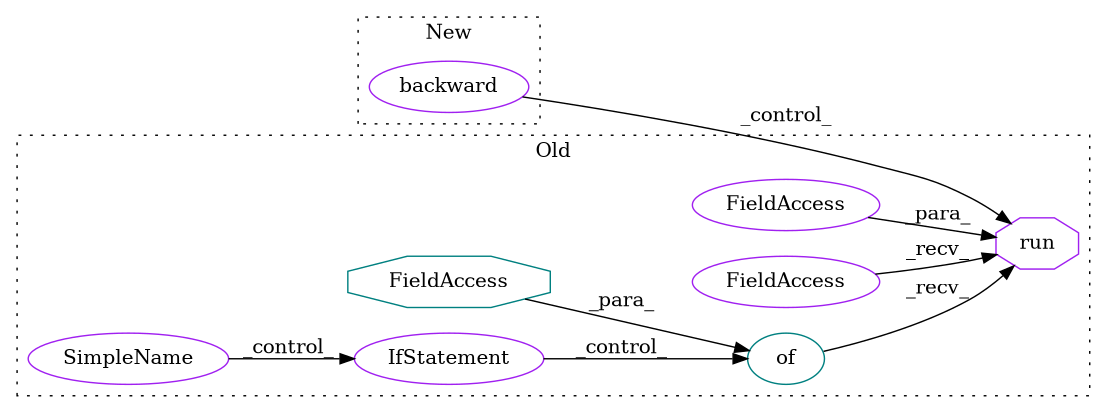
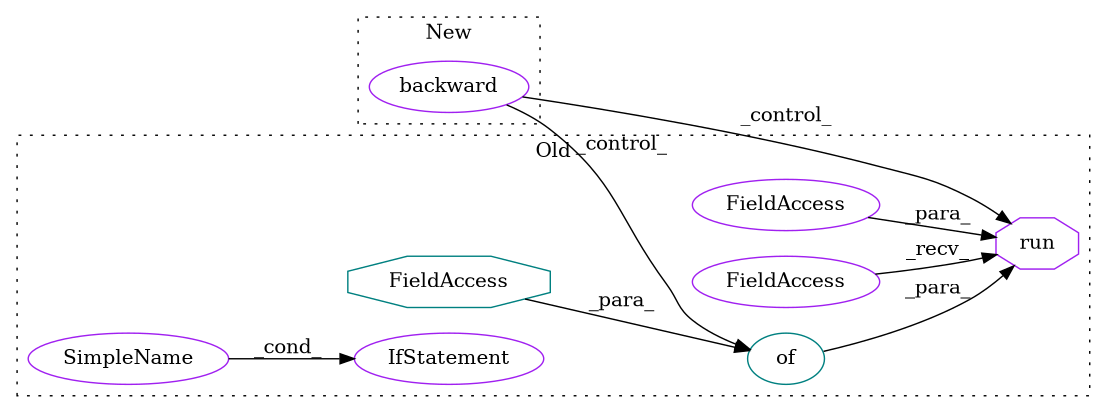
(938, 288) -> (938, 288)
(288, 348) -> (288, 348)
(638, 359) -> (626, 221)
